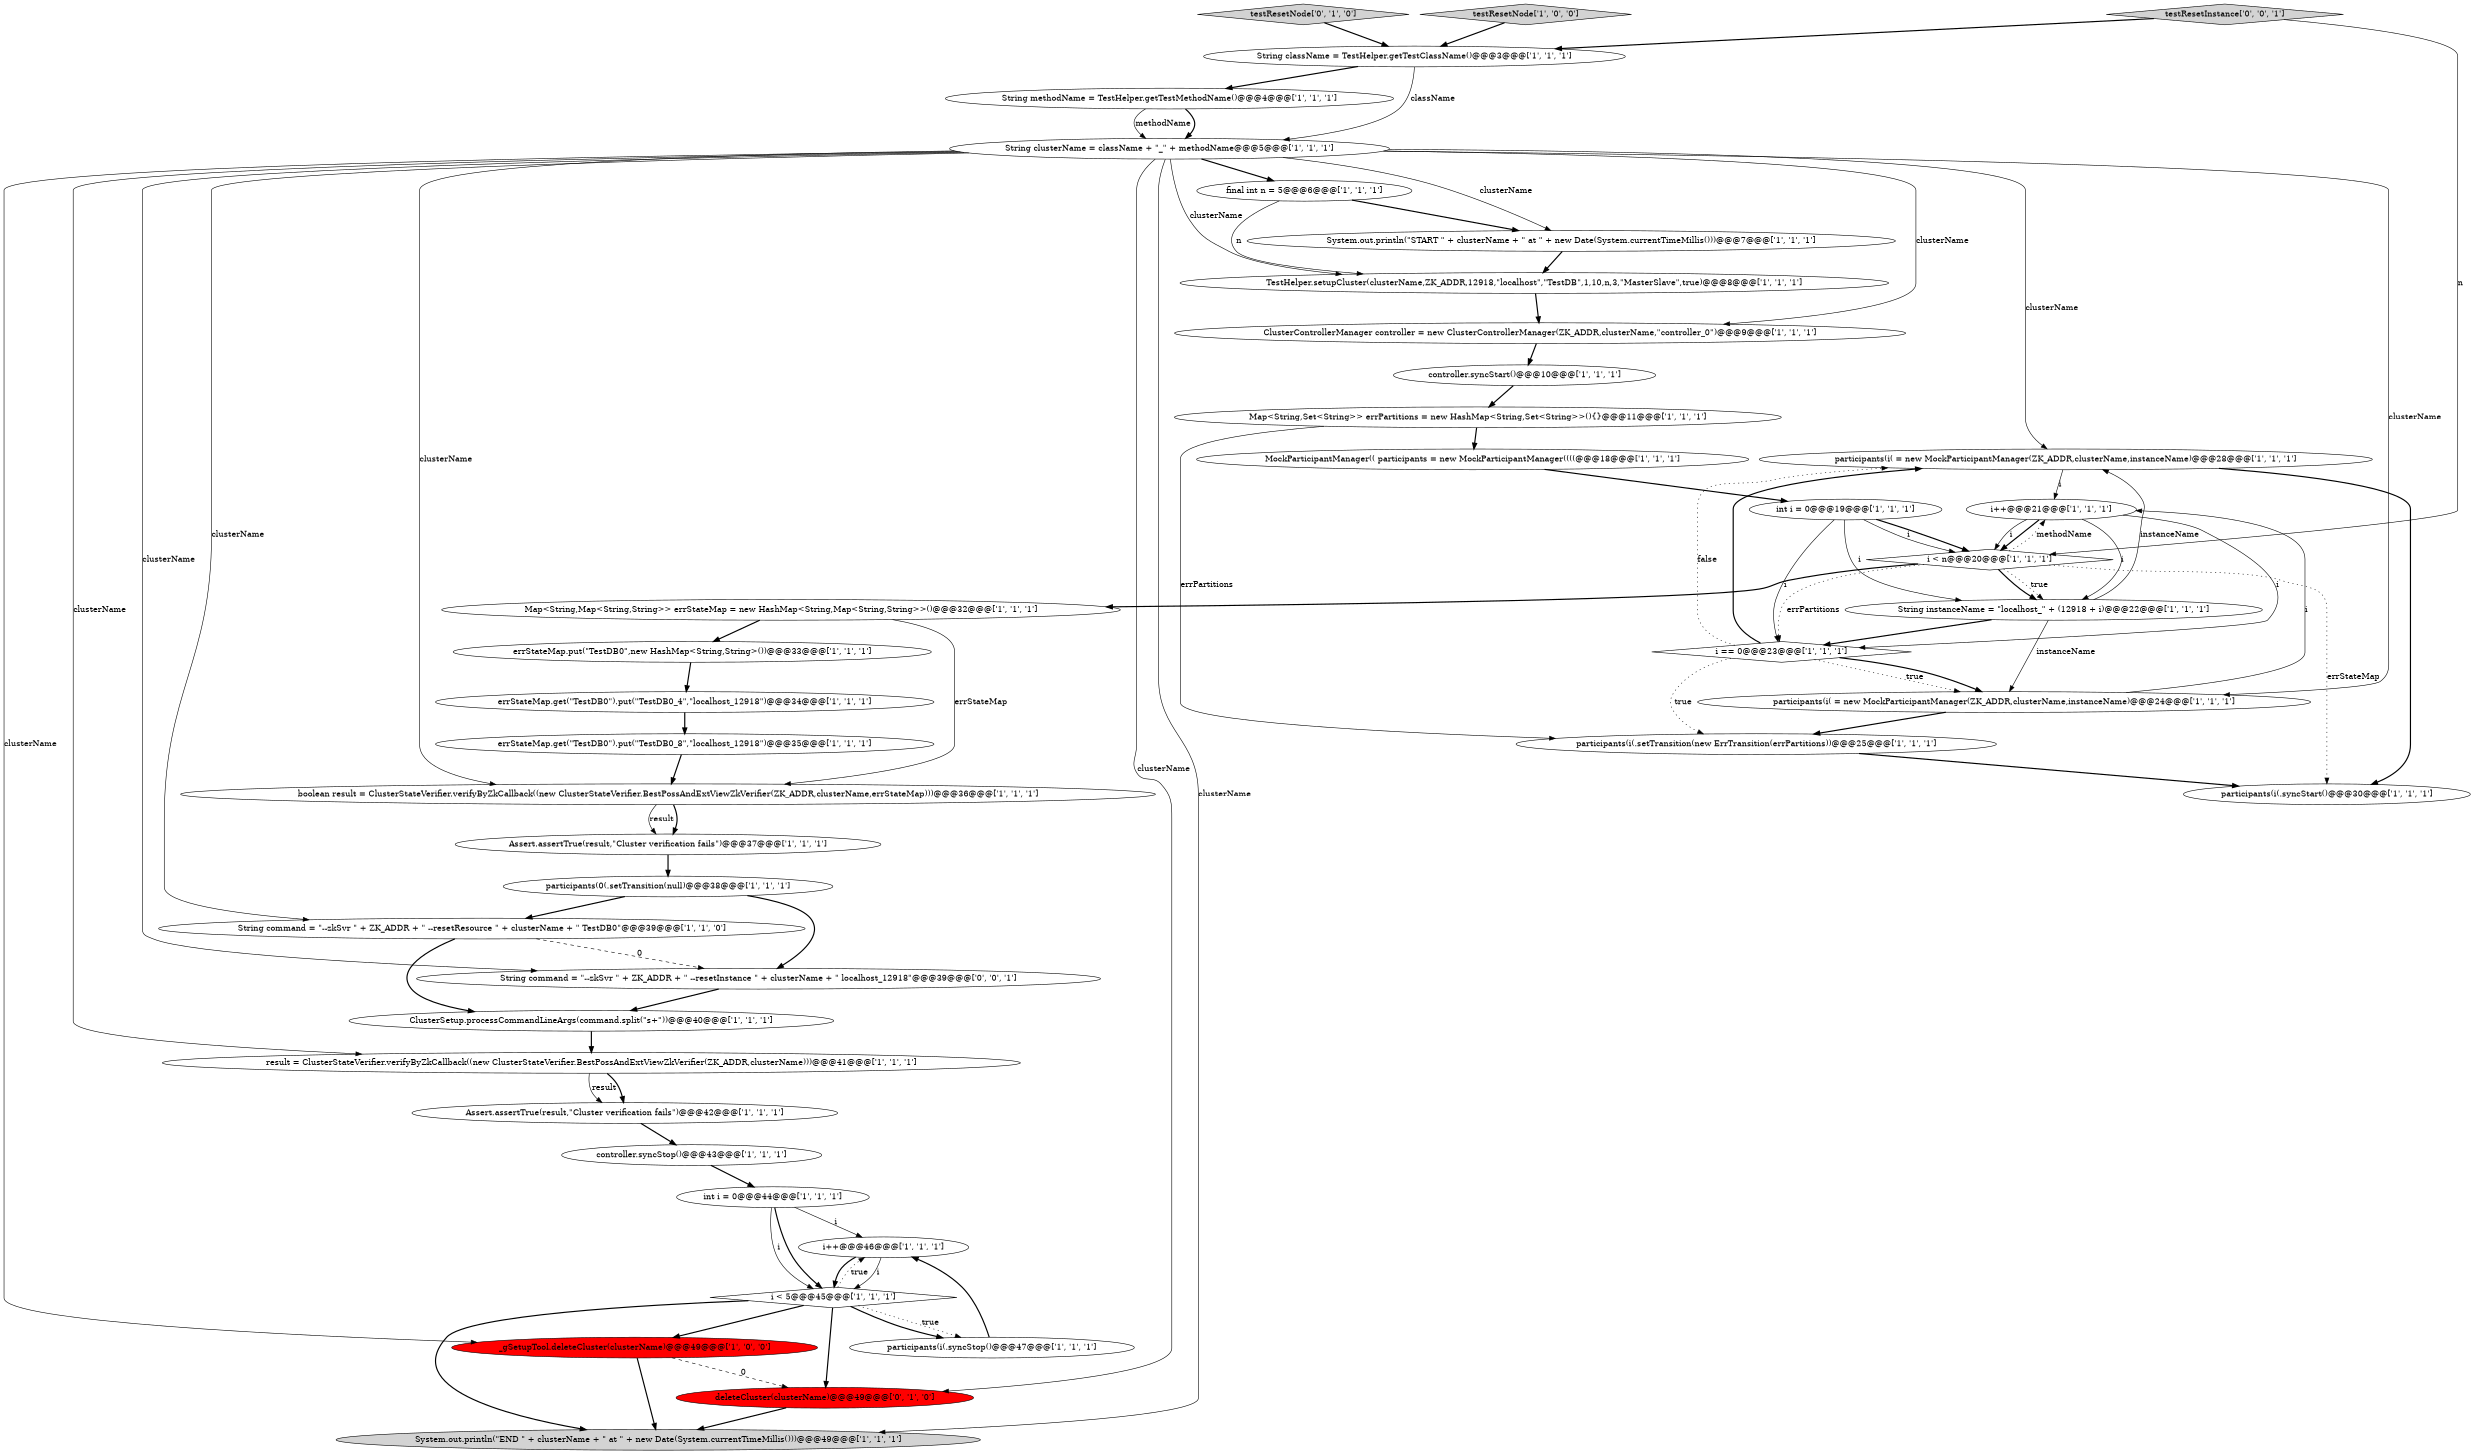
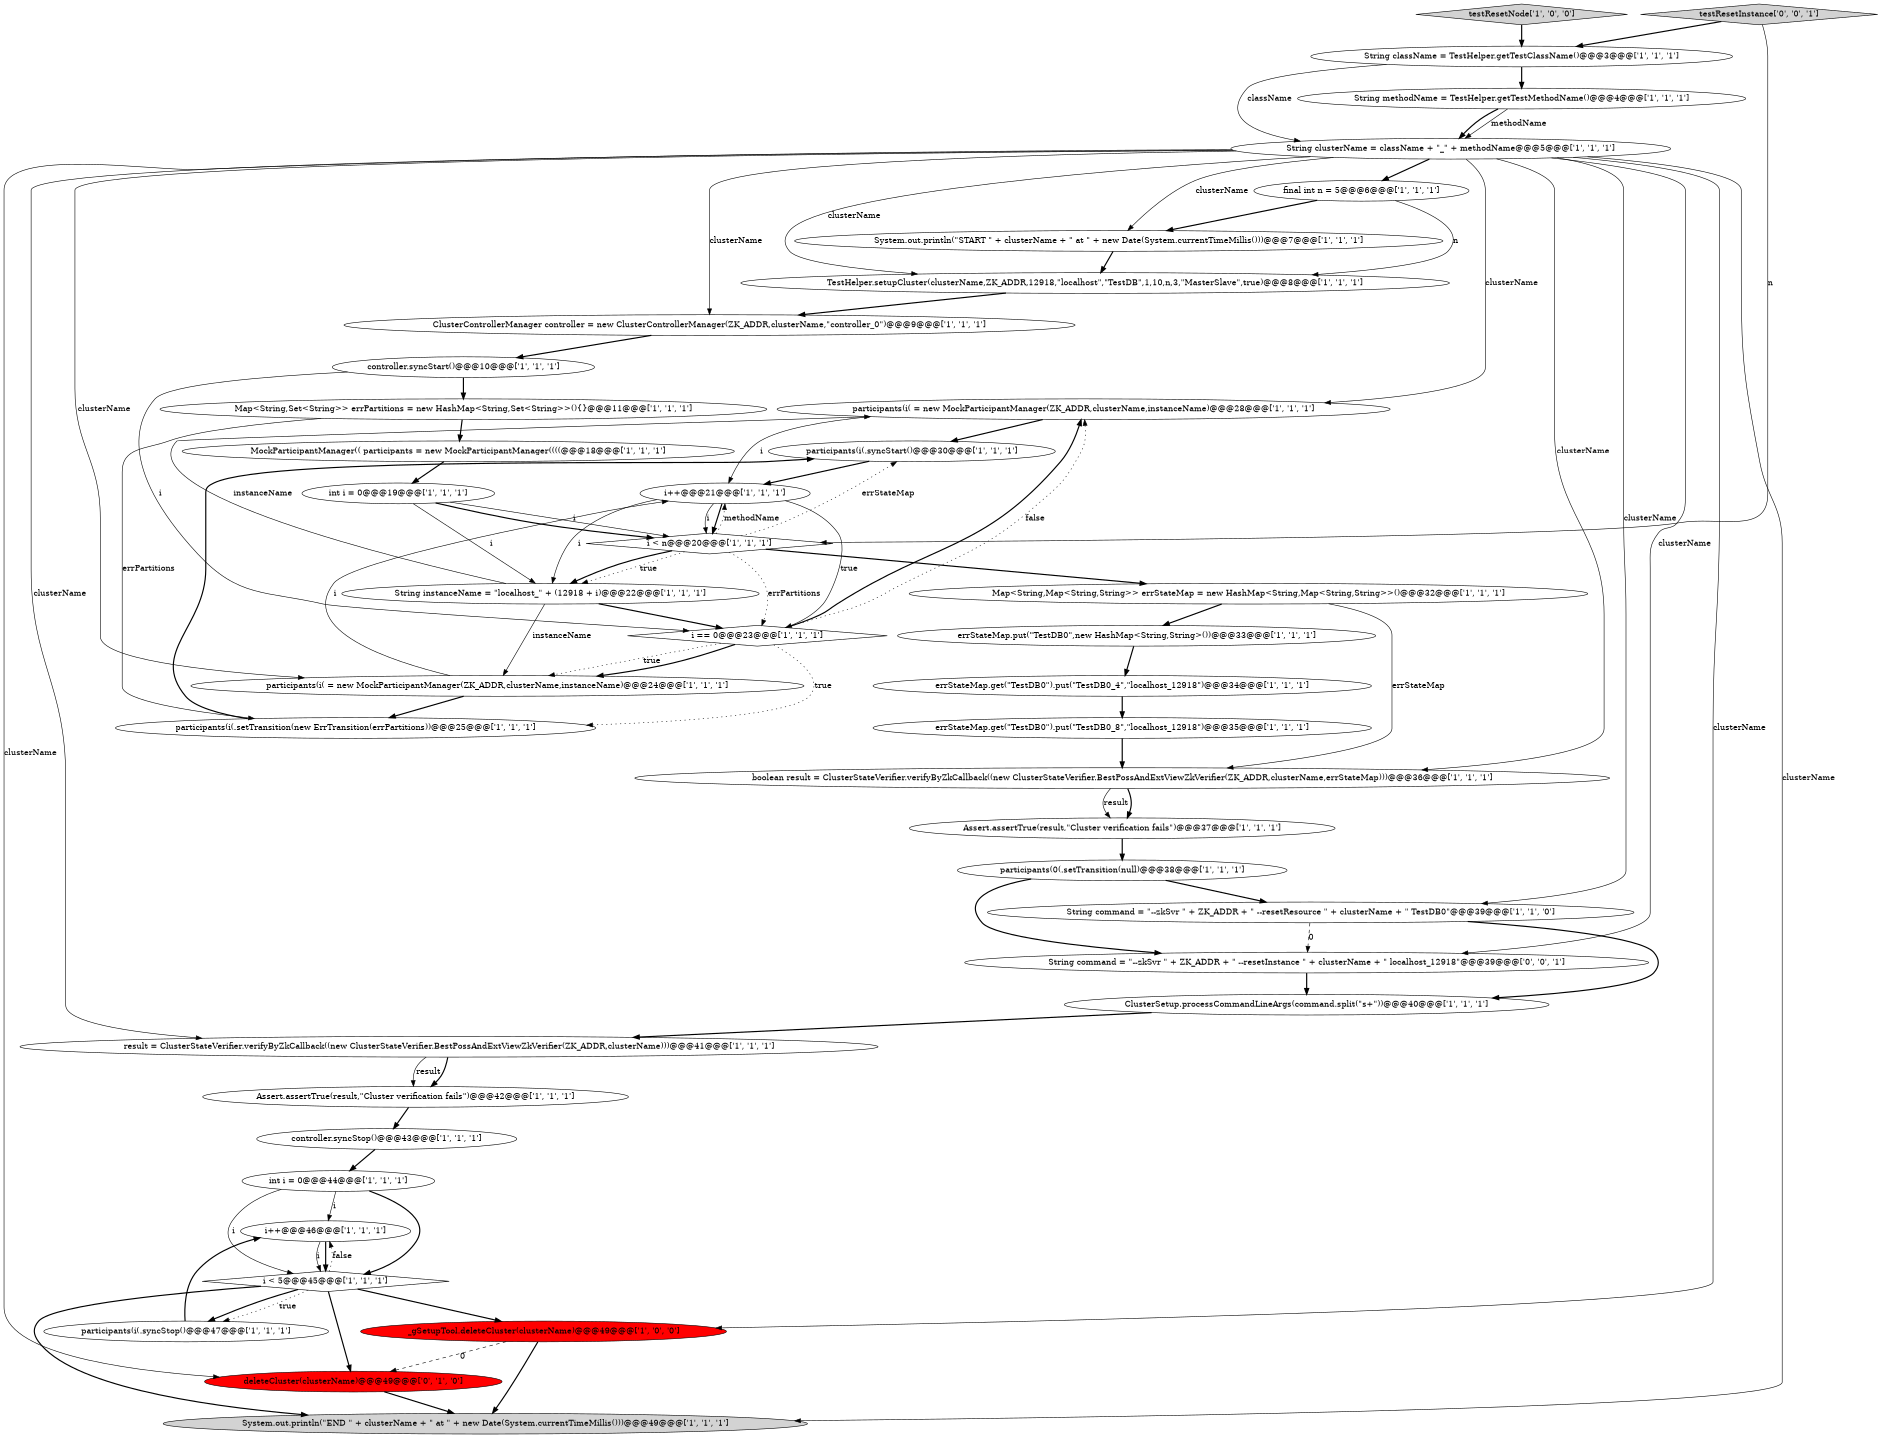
(1303, 14) -> none
none -> (820, 472)
(1790, 572) -> (250, 589)
(2278, 585) -> (849, 569)
(860, 1272) -> (342, 1256)
